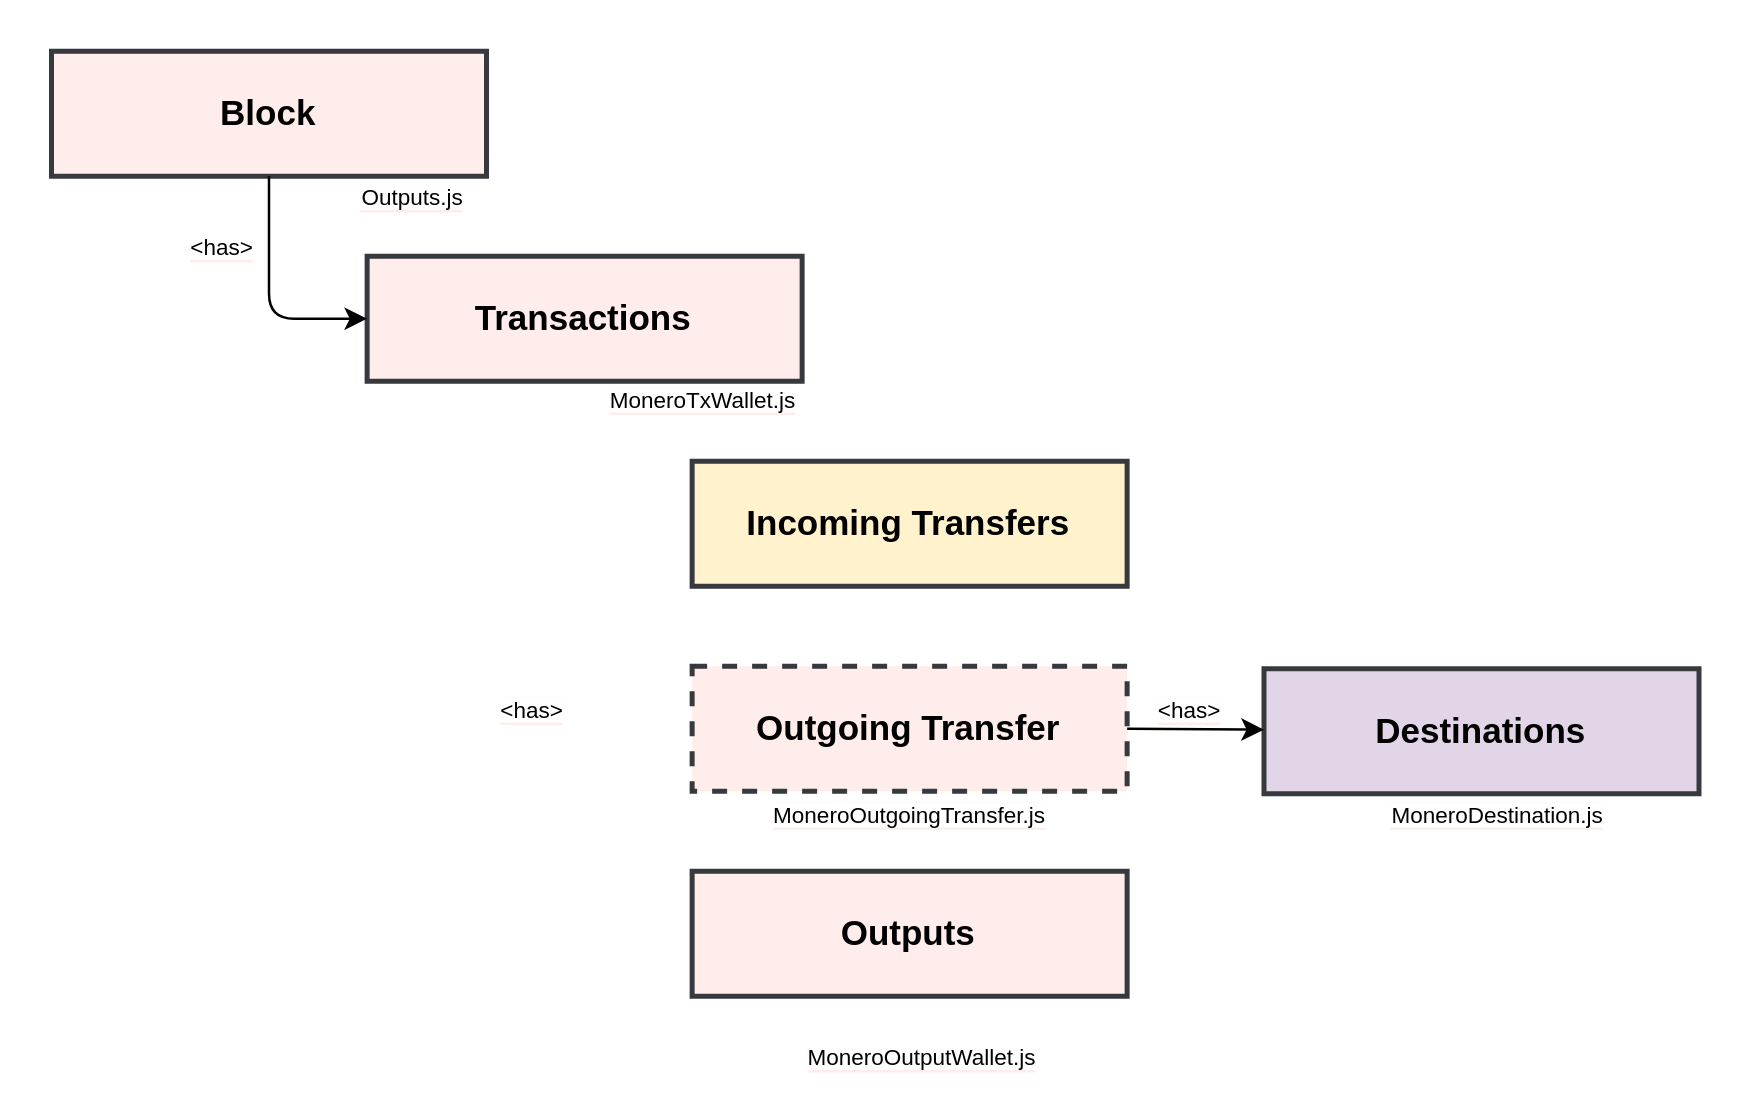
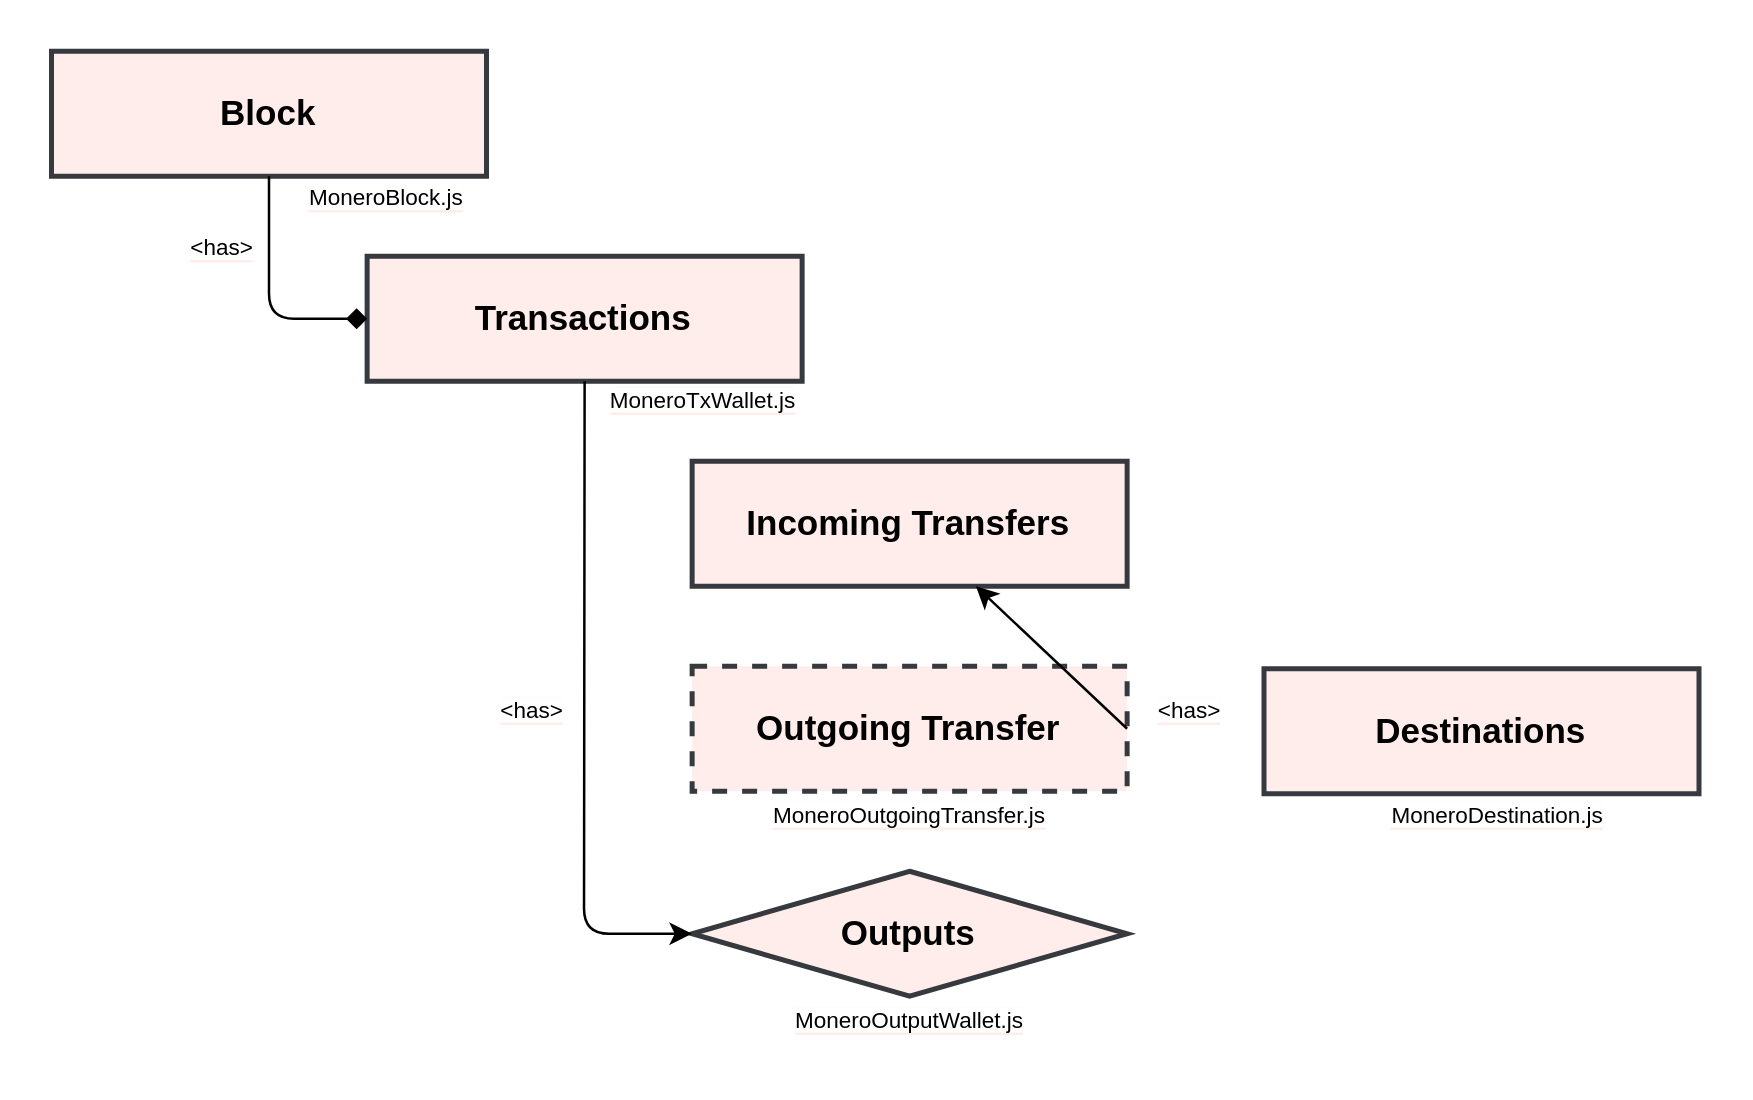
(404, 199) -> (381, 199)
(348, 319) -> (347, 319)
(909, 524) -> (909, 524)
none -> (584, 696)
(1187, 729) -> (1057, 663)
(1481, 731) -> (1481, 731)
(909, 934) -> (909, 934)
(921, 1059) -> (909, 1021)
